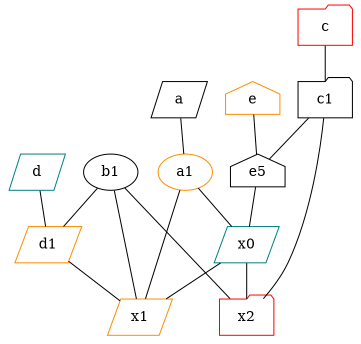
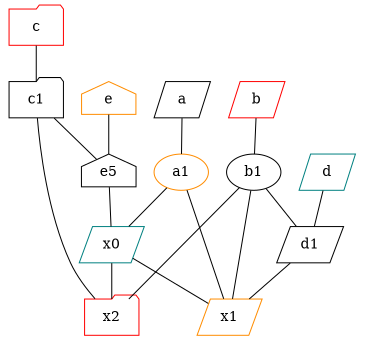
none -> (257, 100)
(48, 245) -> (310, 245)
